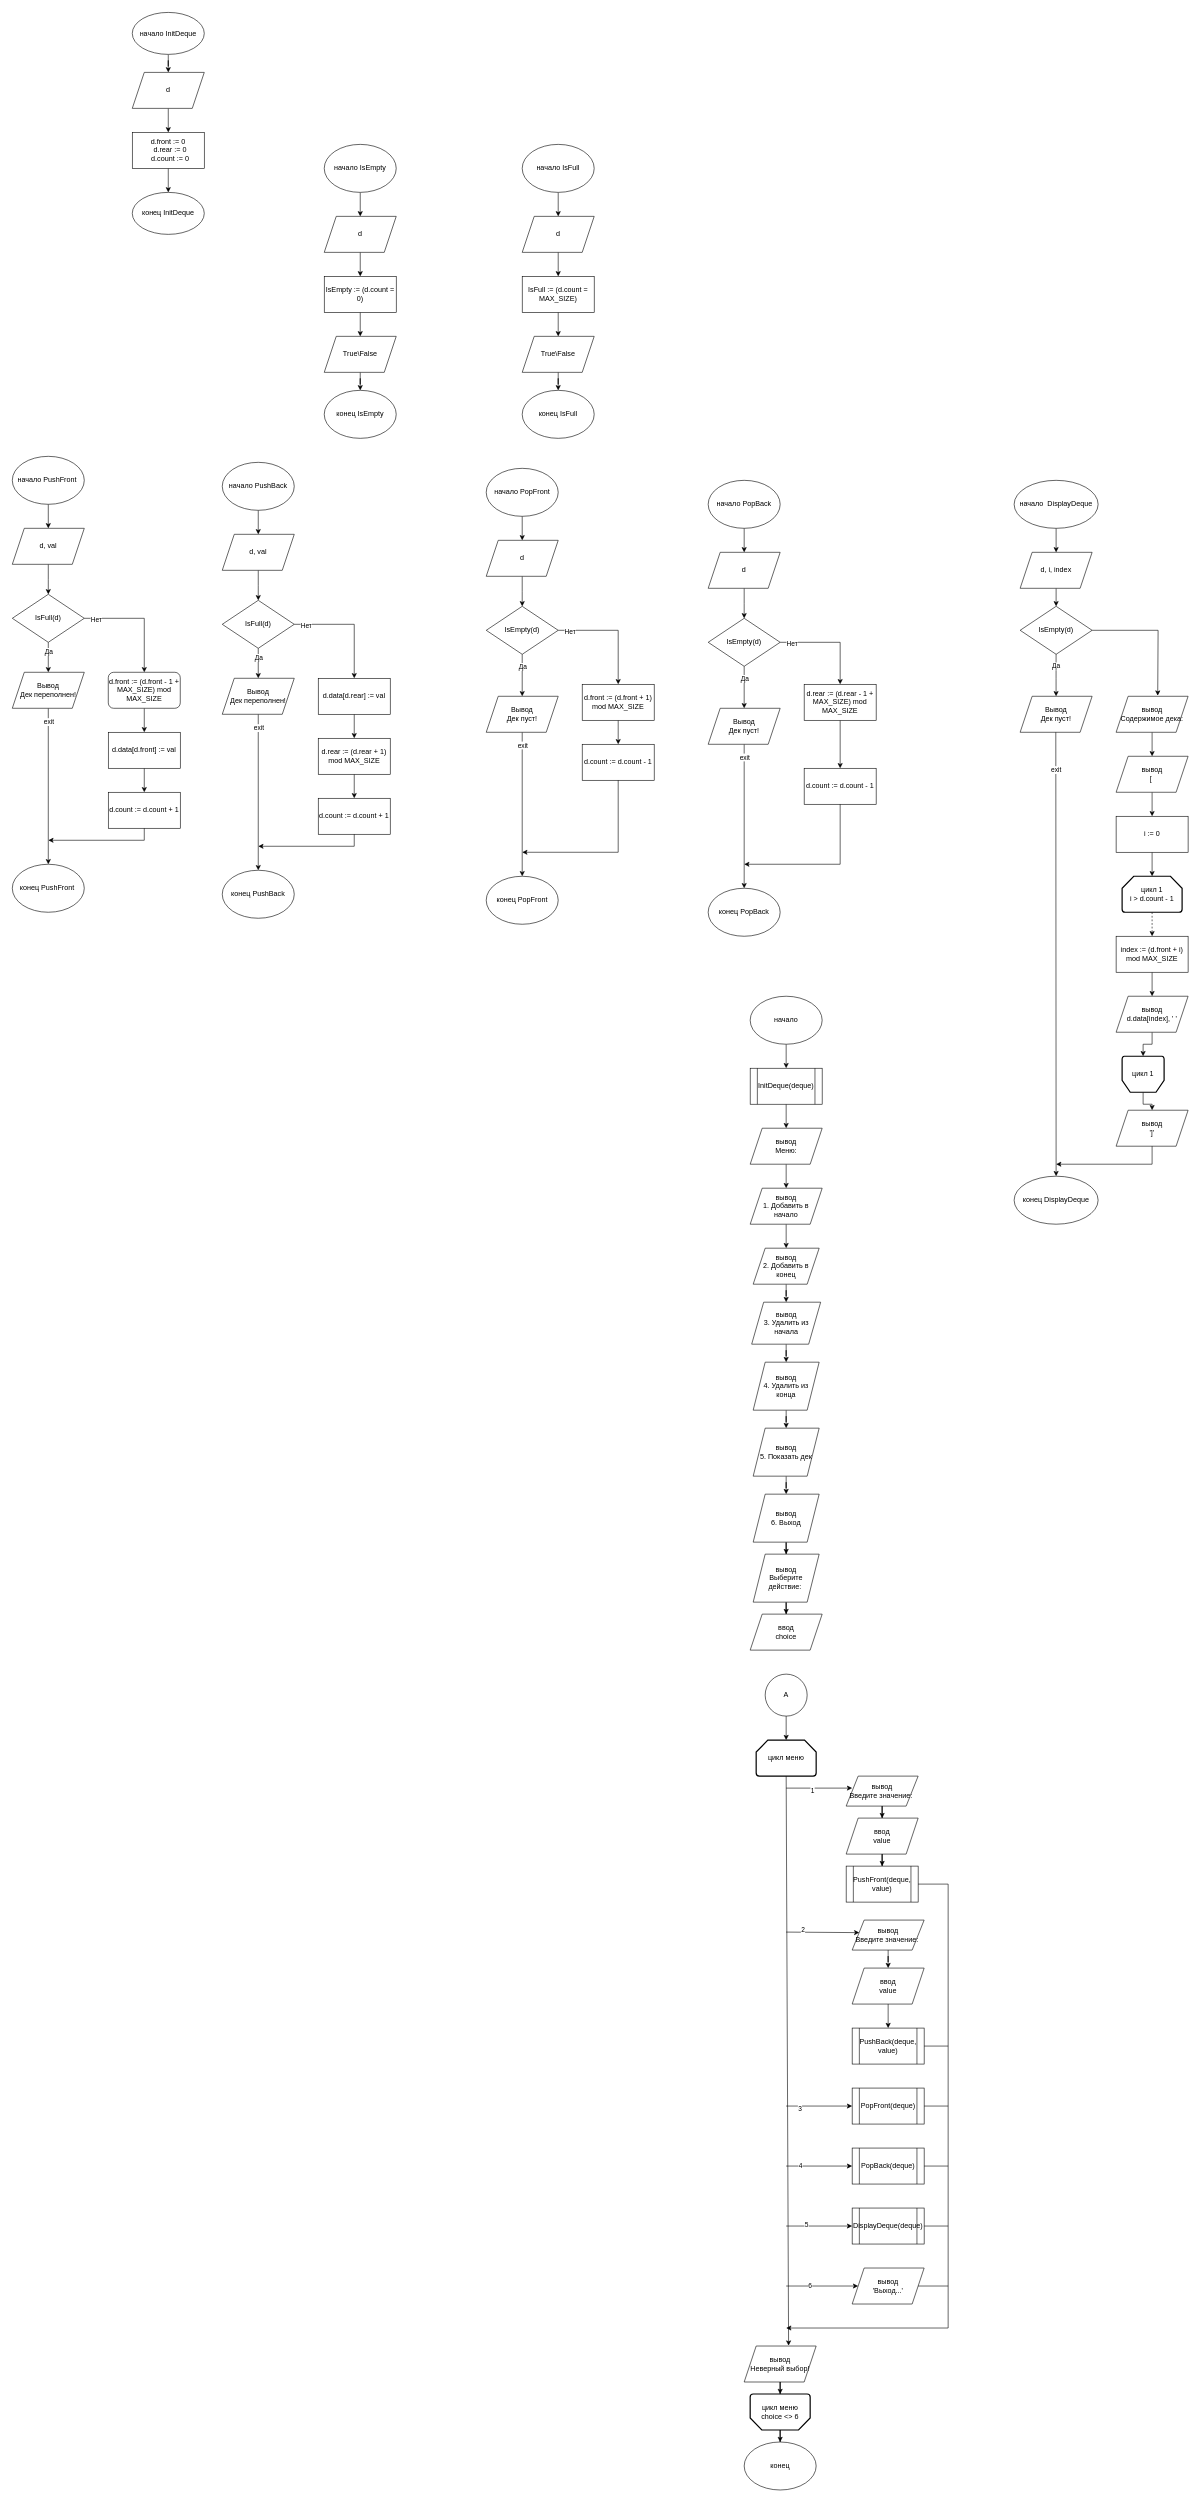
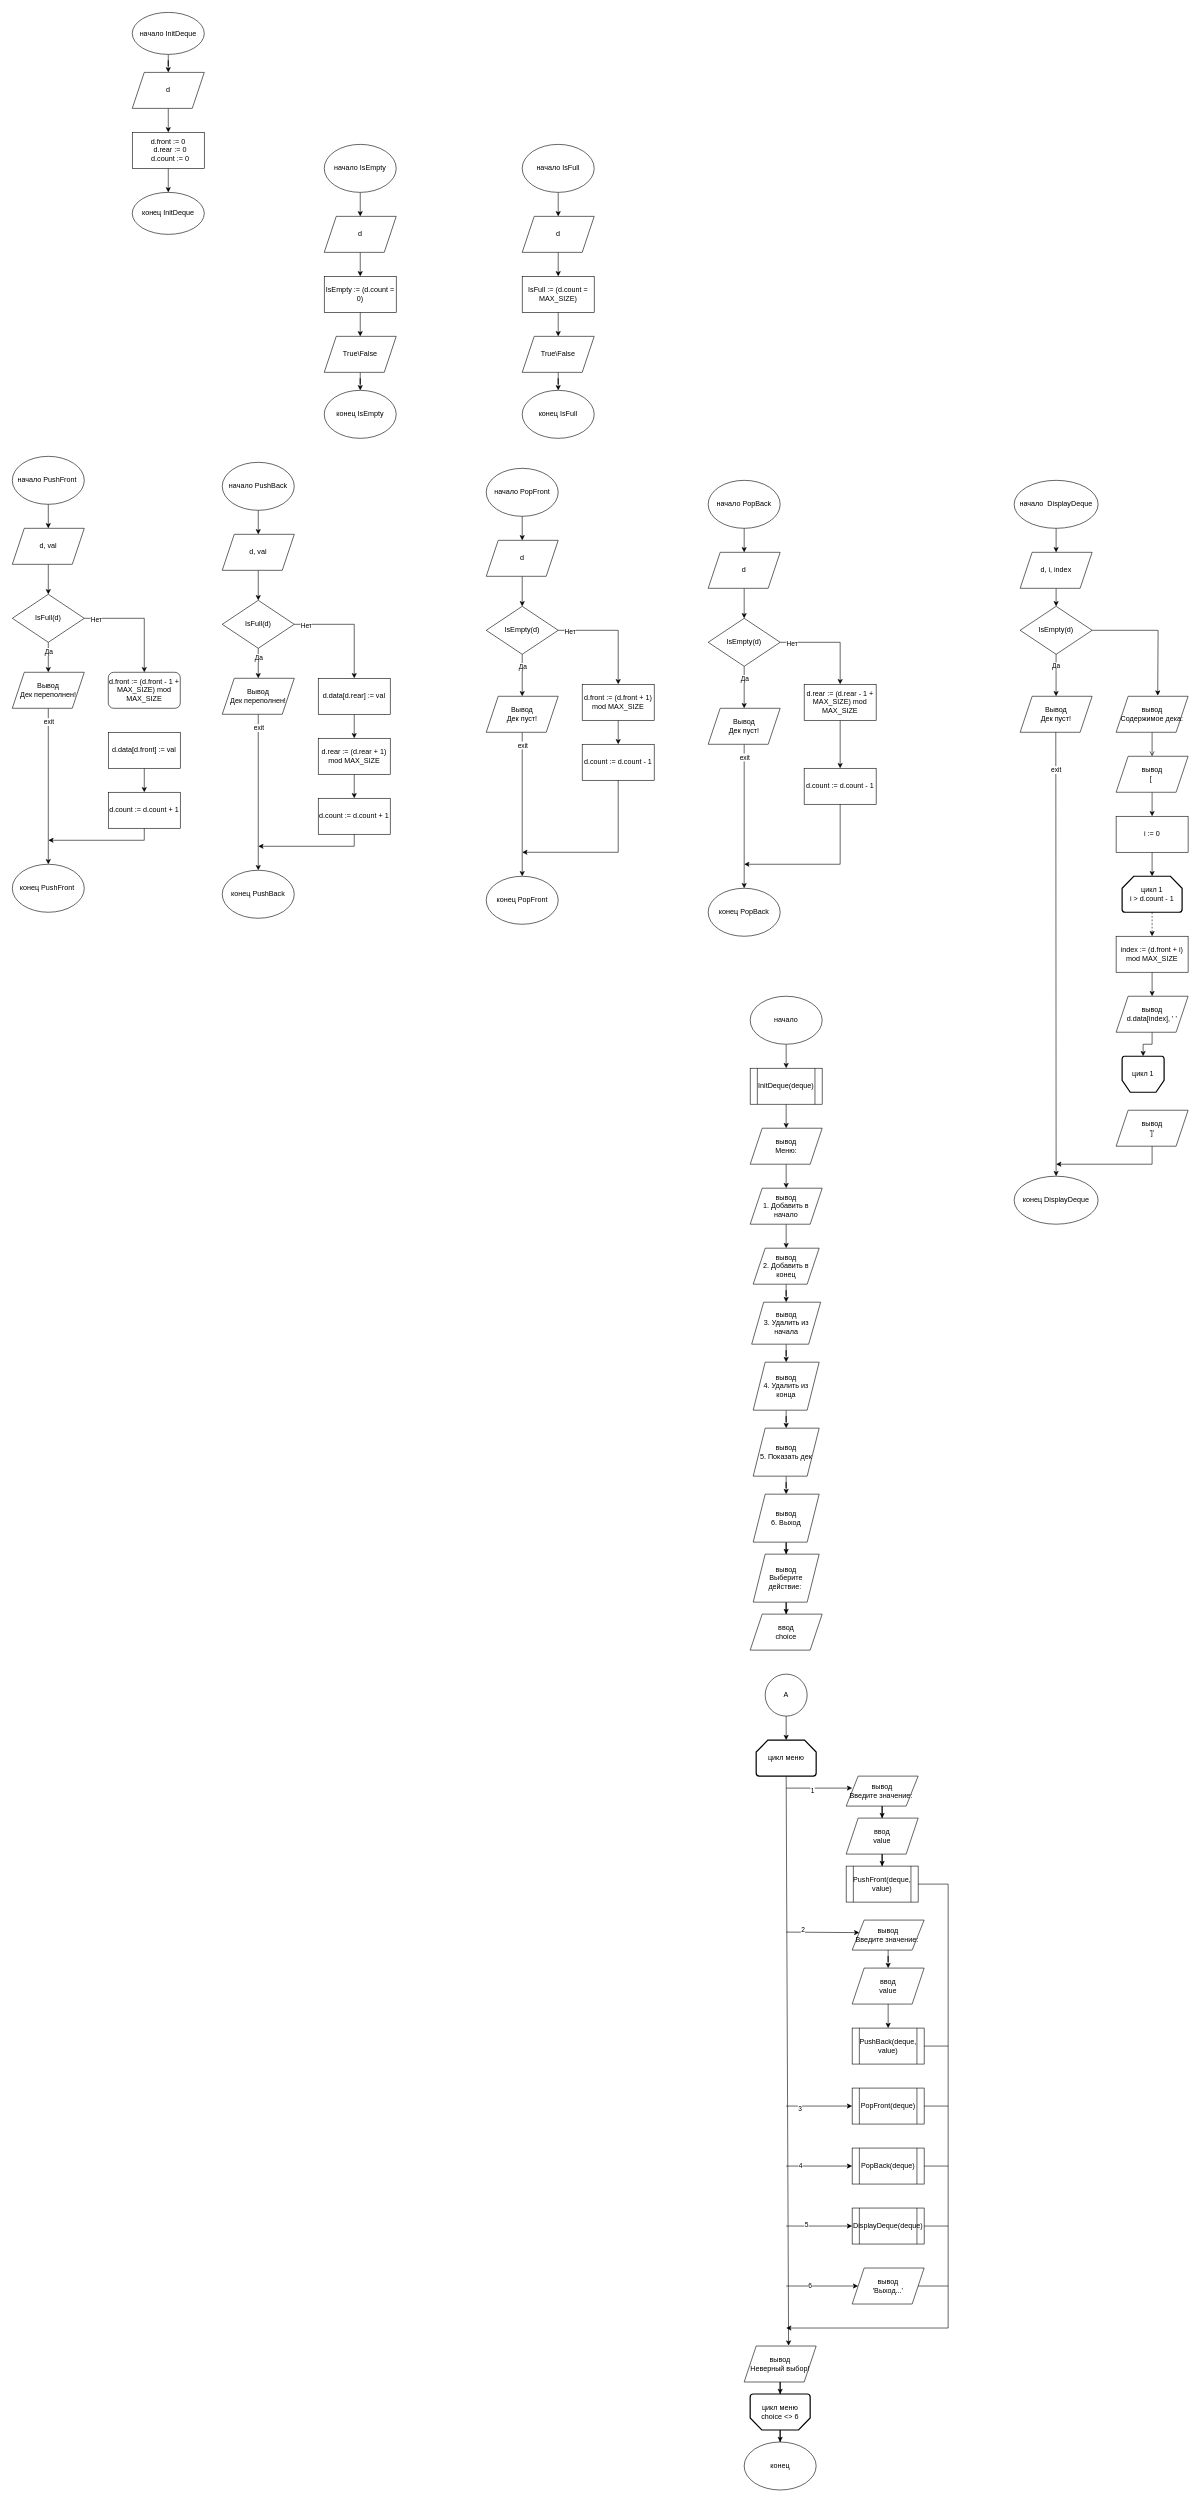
(144, 726) -> none
(1152, 750) -> (1152, 752)
(1151, 1104) -> none
